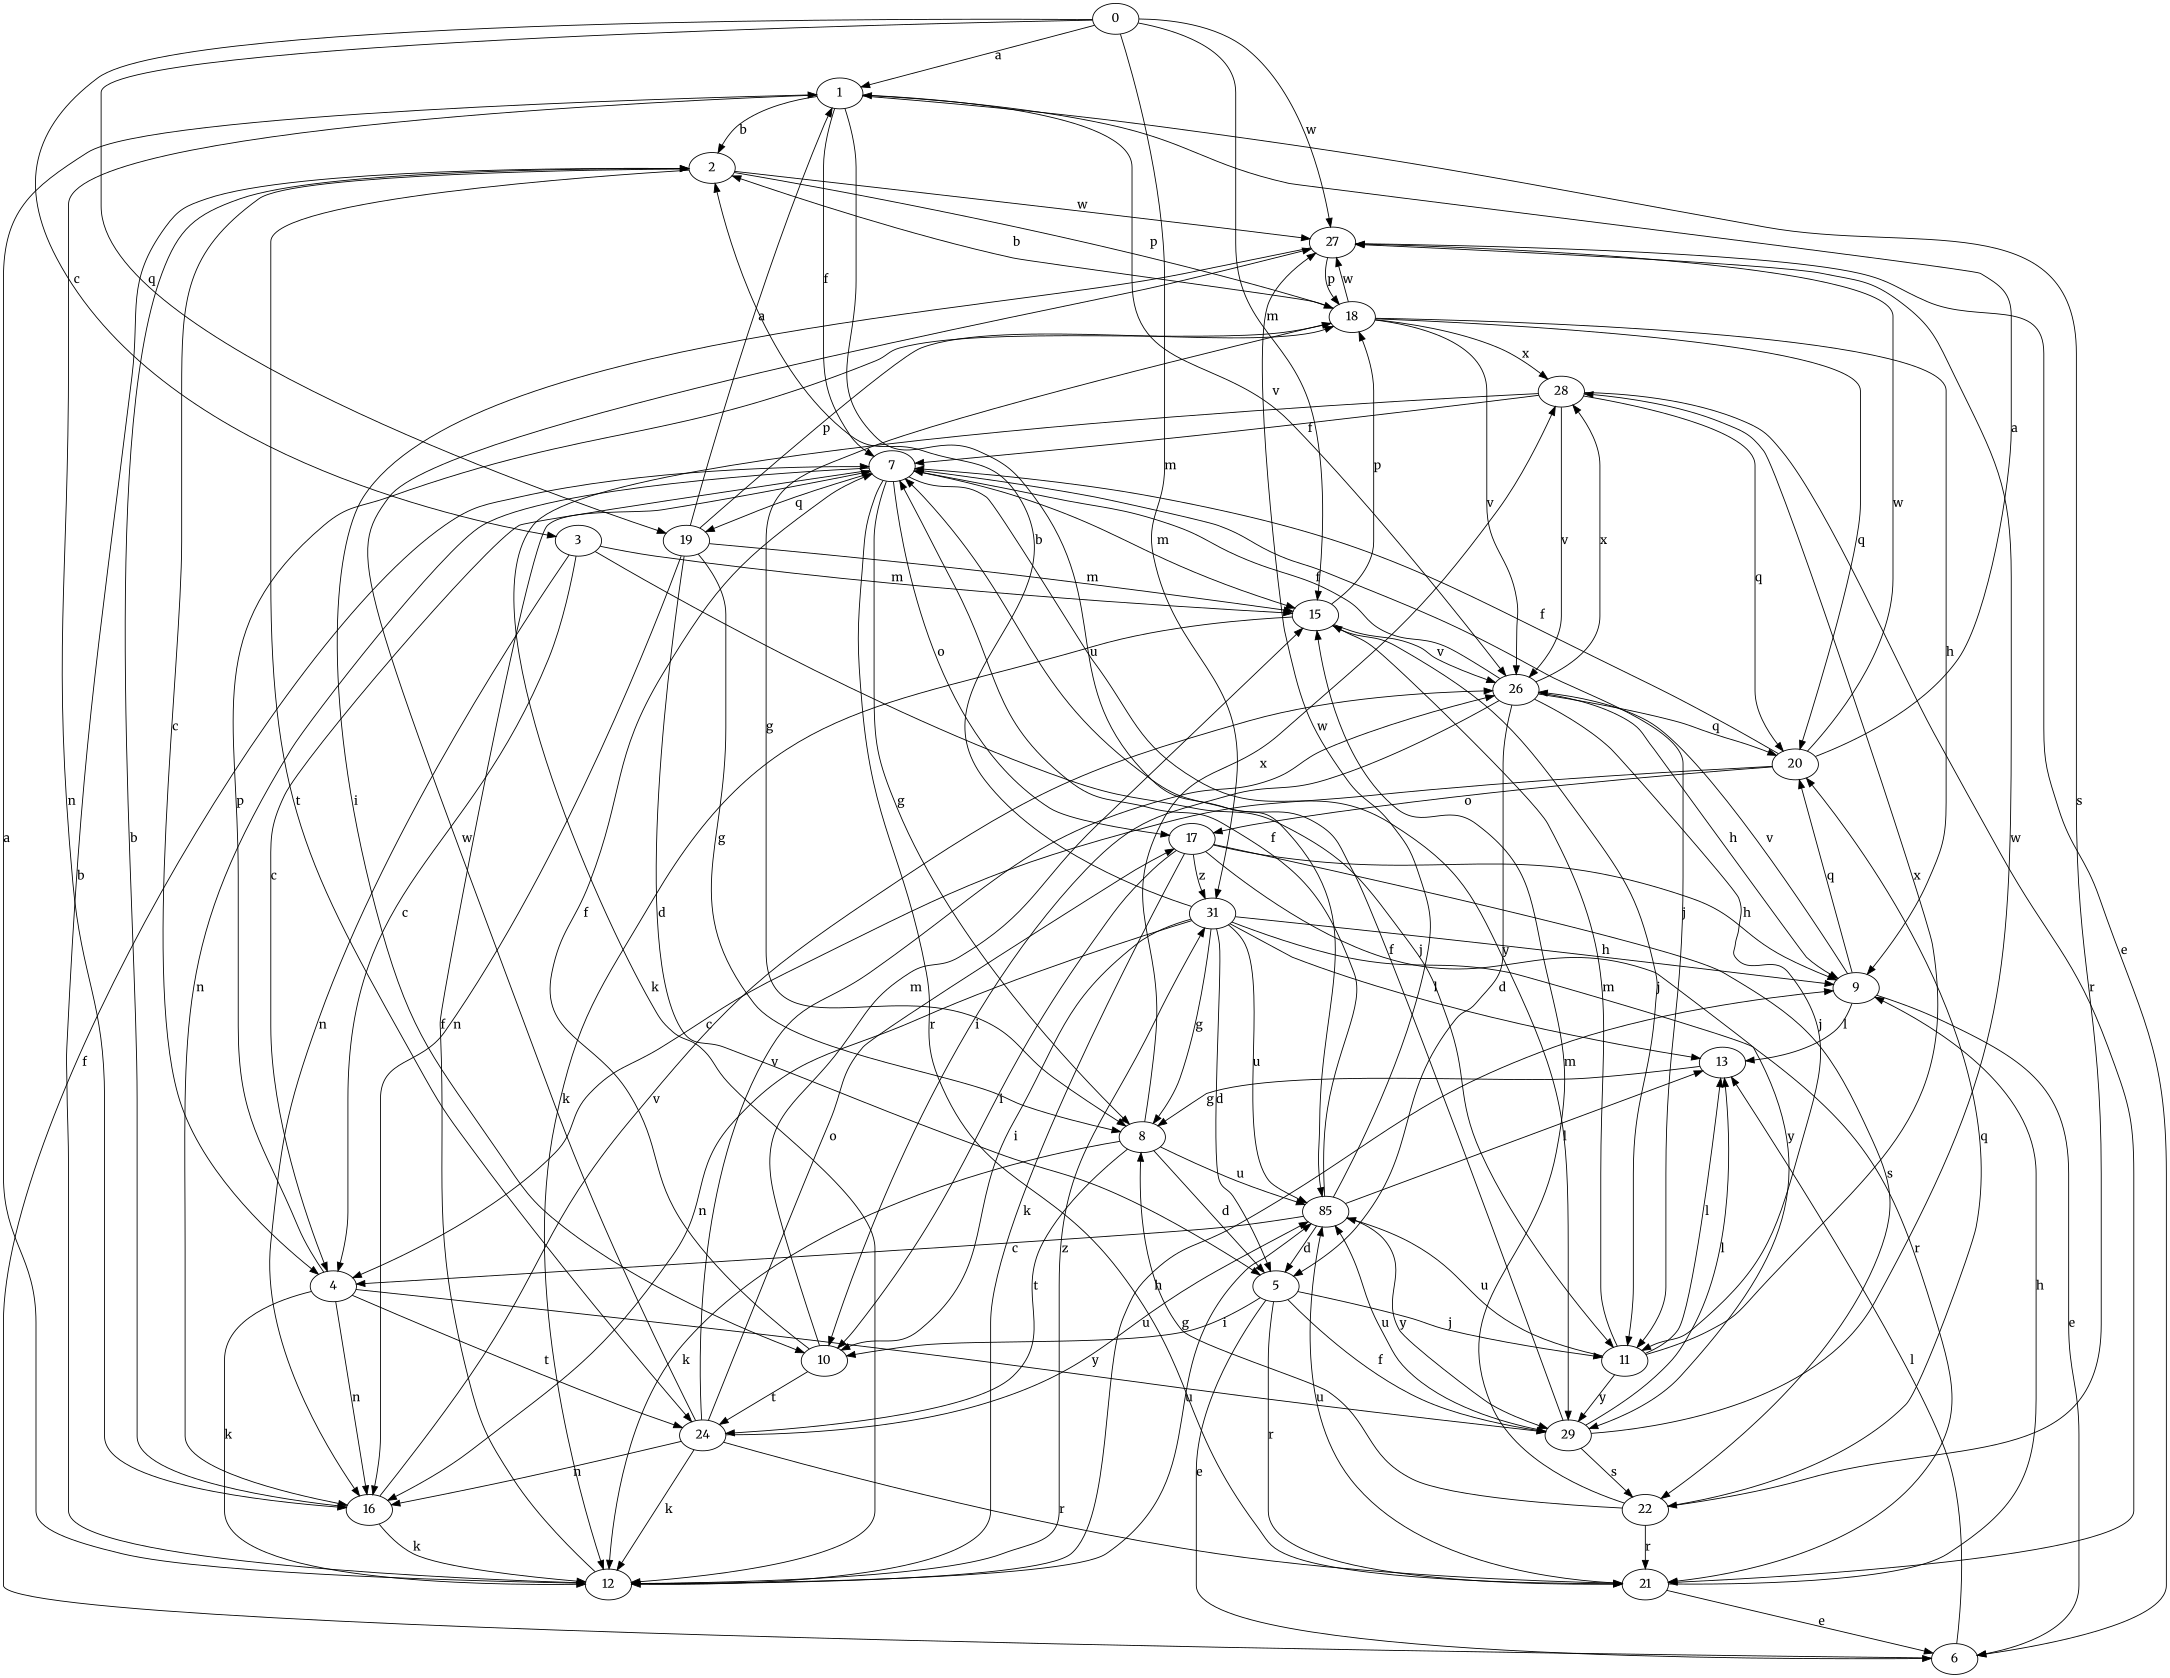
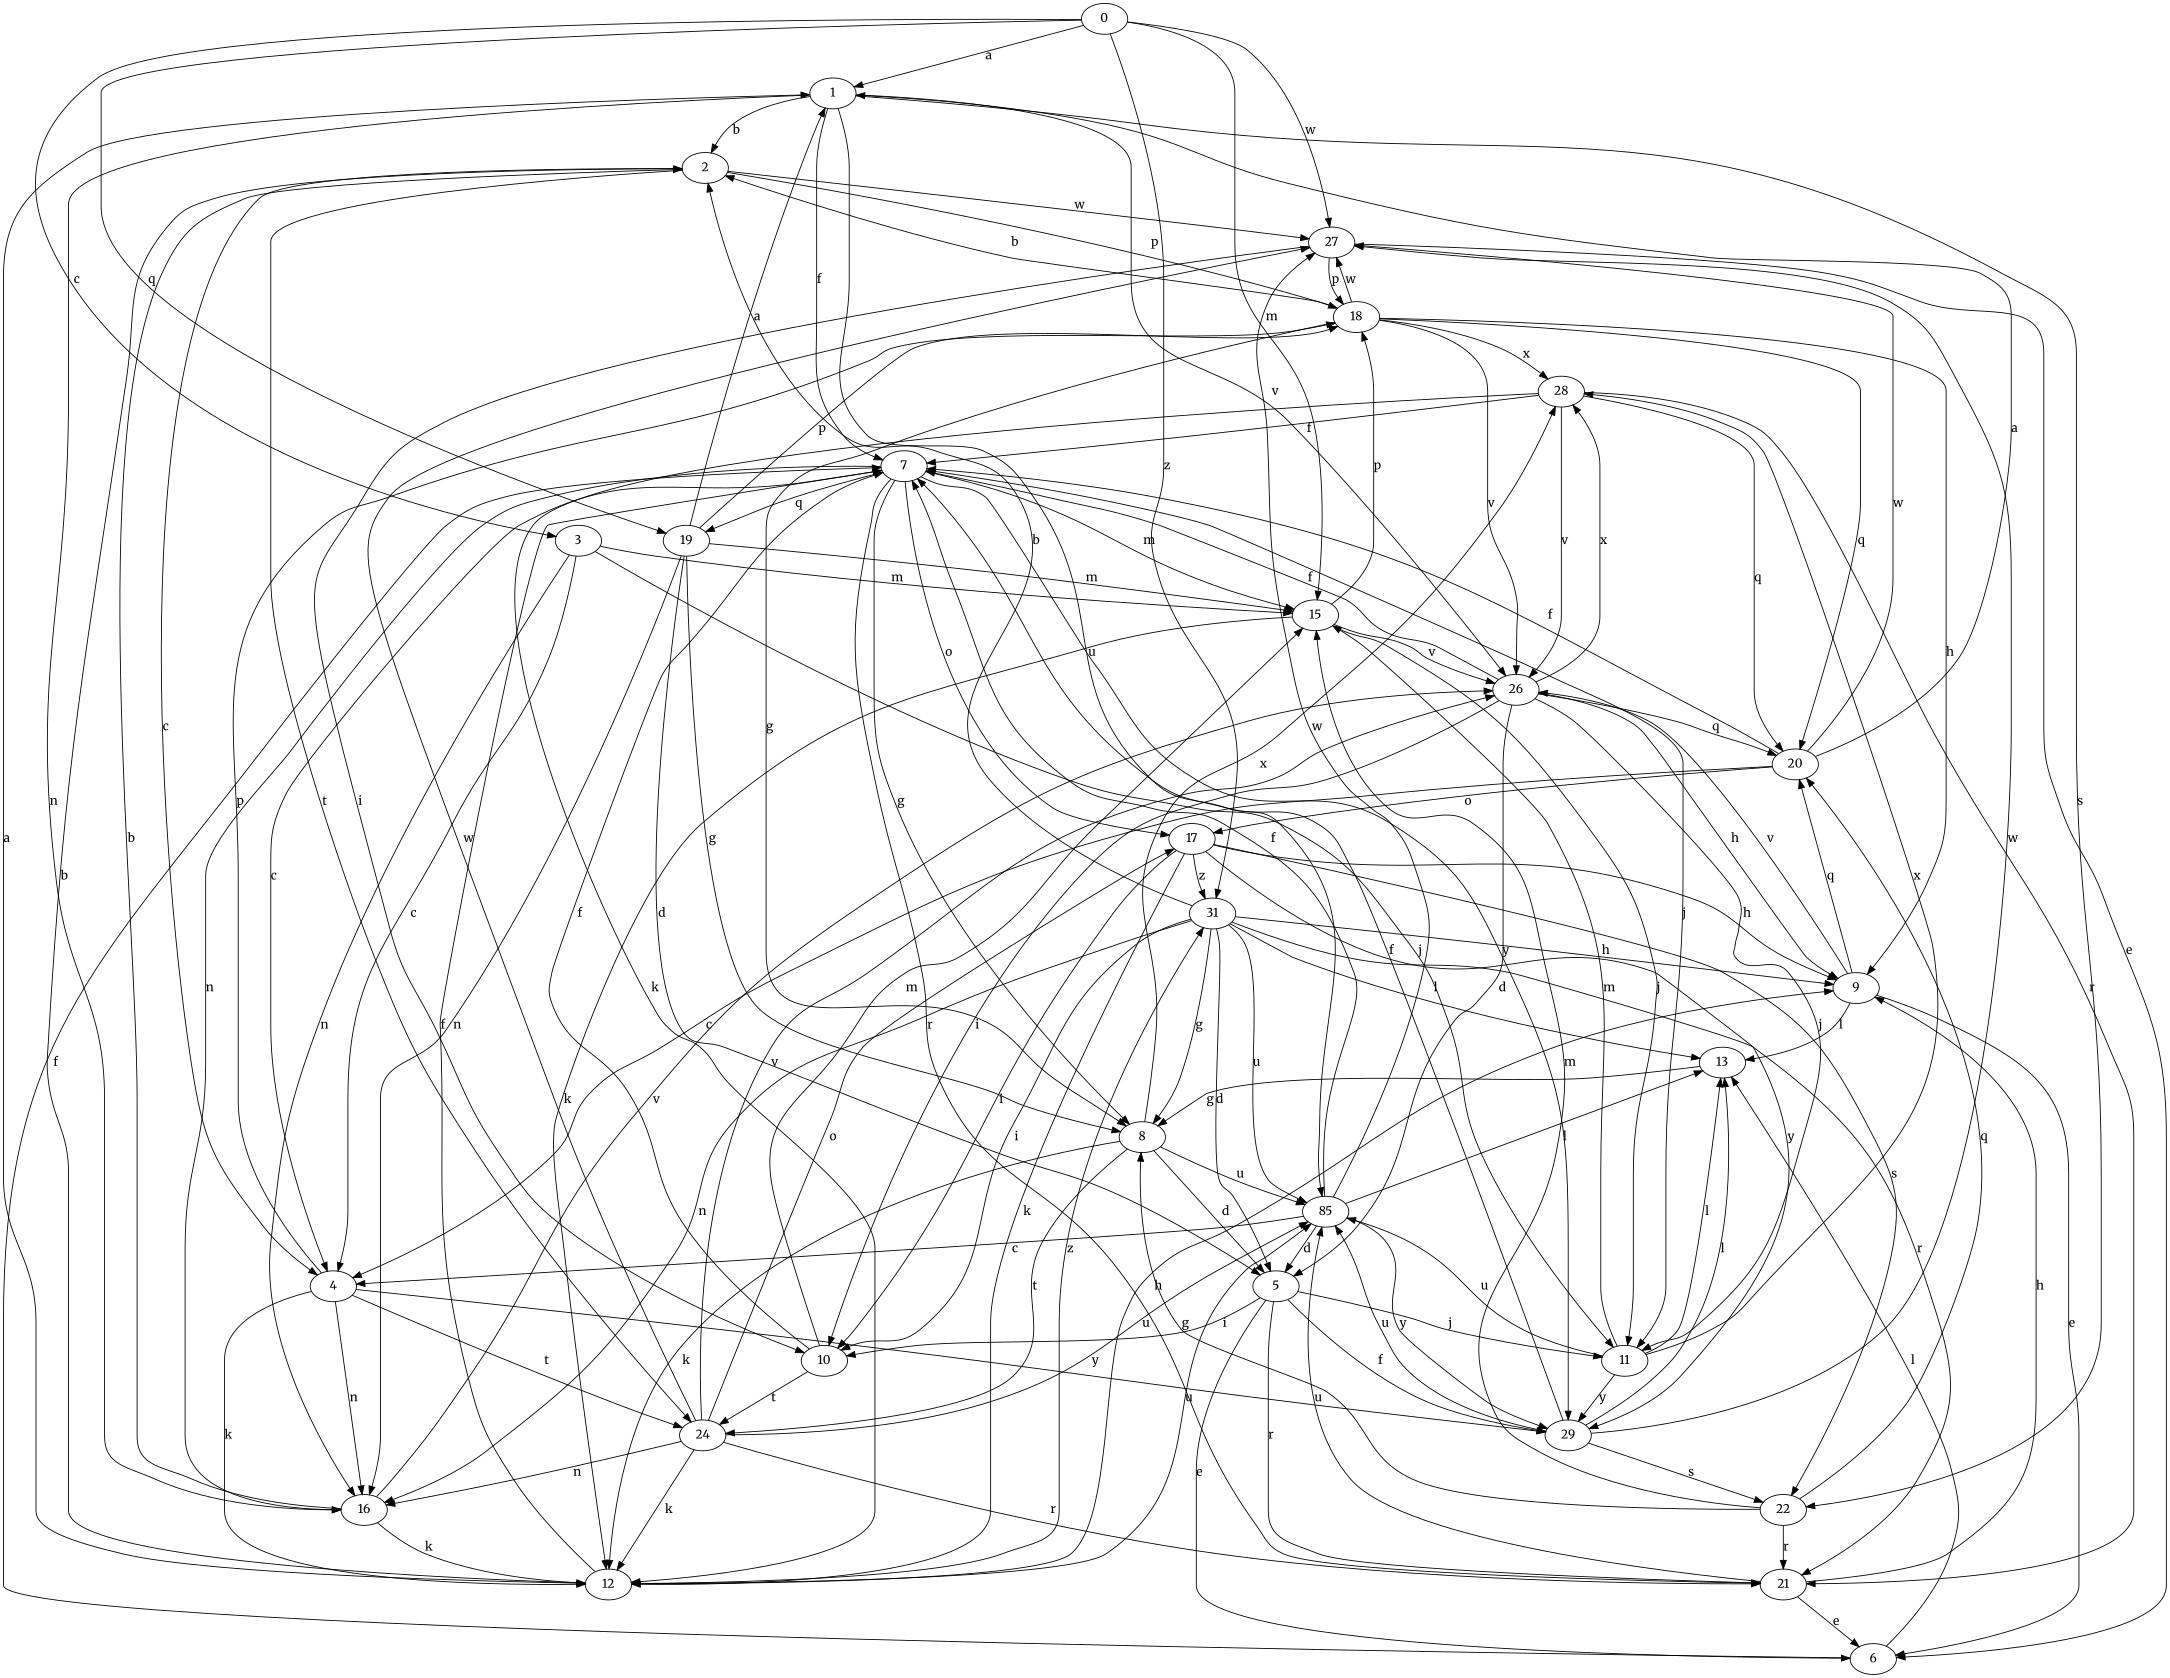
(1171, 466) -> (1167, 466)
